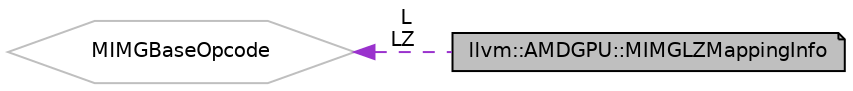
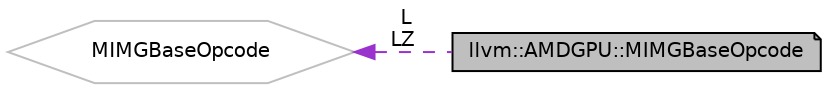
(649, 52) -> (637, 52)
